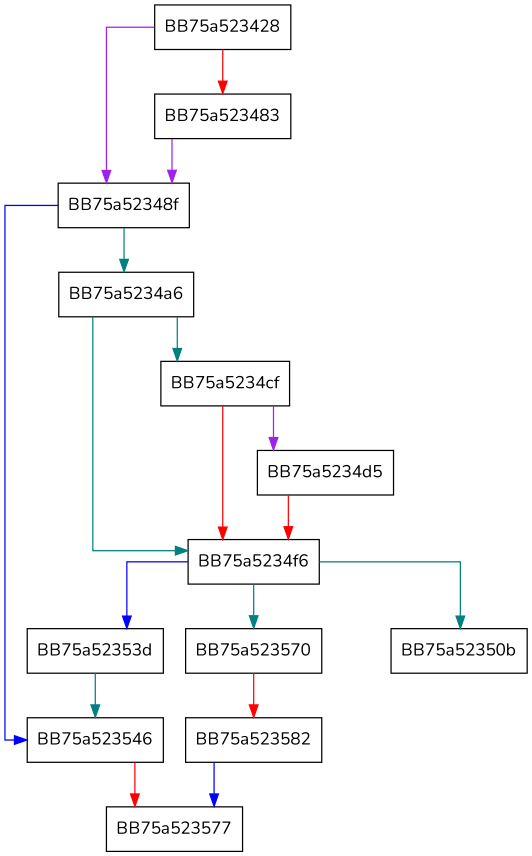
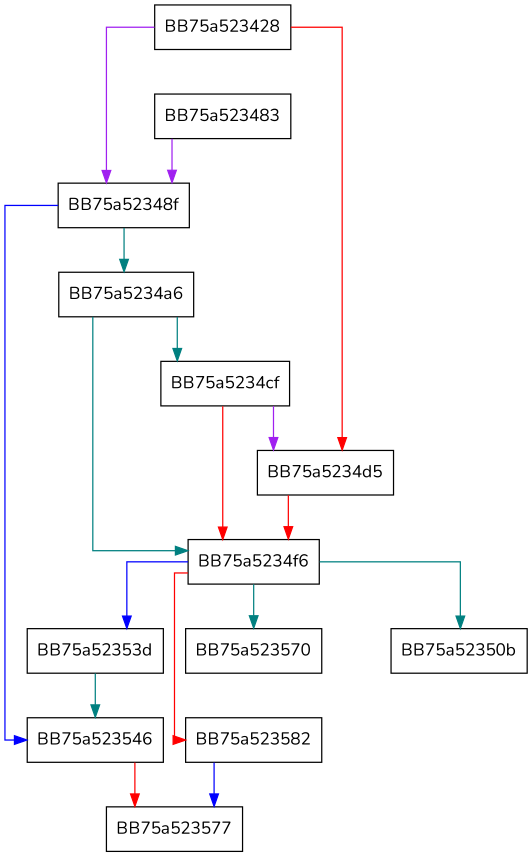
(223, 65) -> (342, 207)
(254, 689) -> (174, 650)
